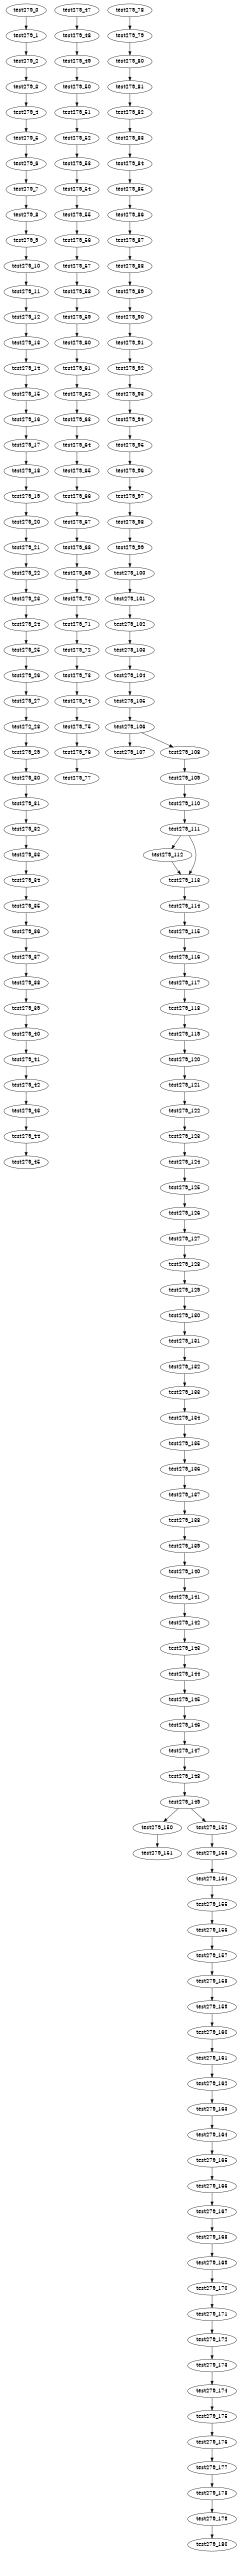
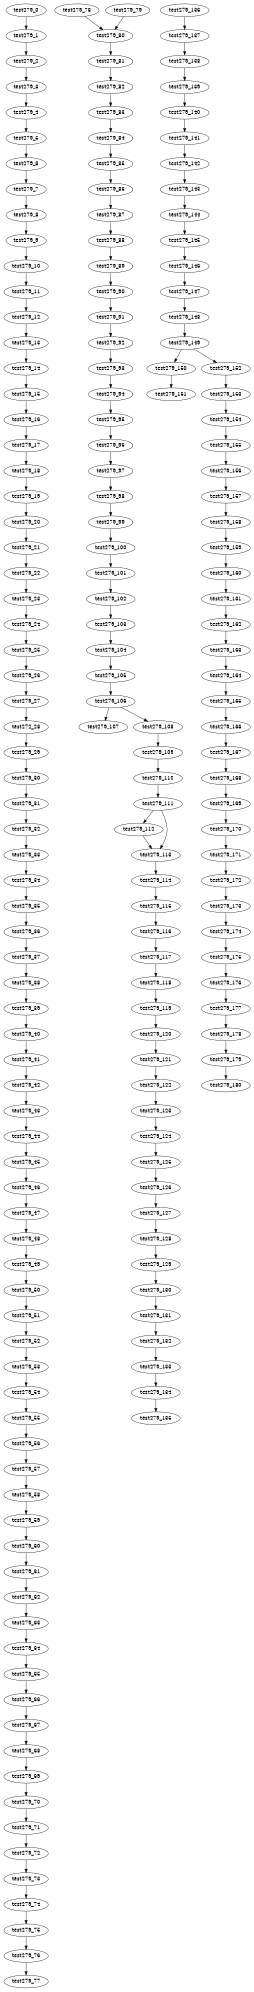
(130, 21) -> (92, 22)
none -> (26, 1188)
(185, 1455) -> none
